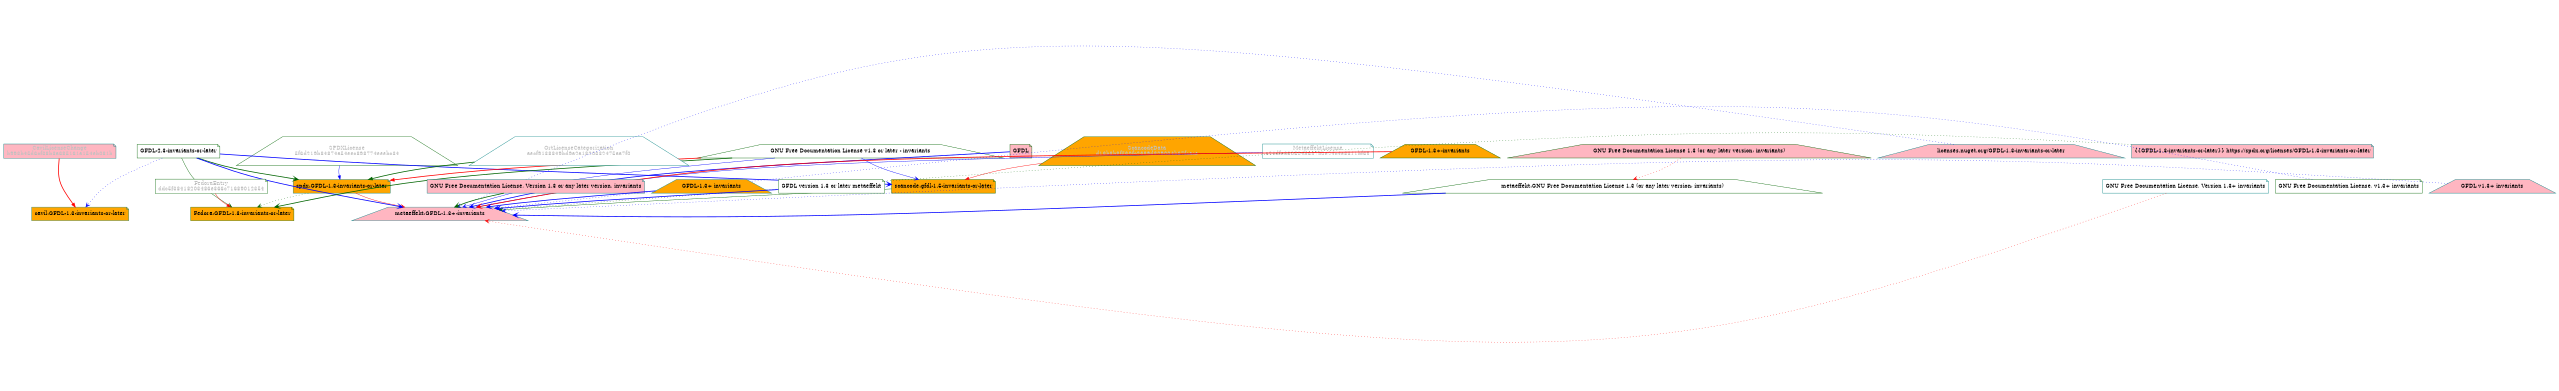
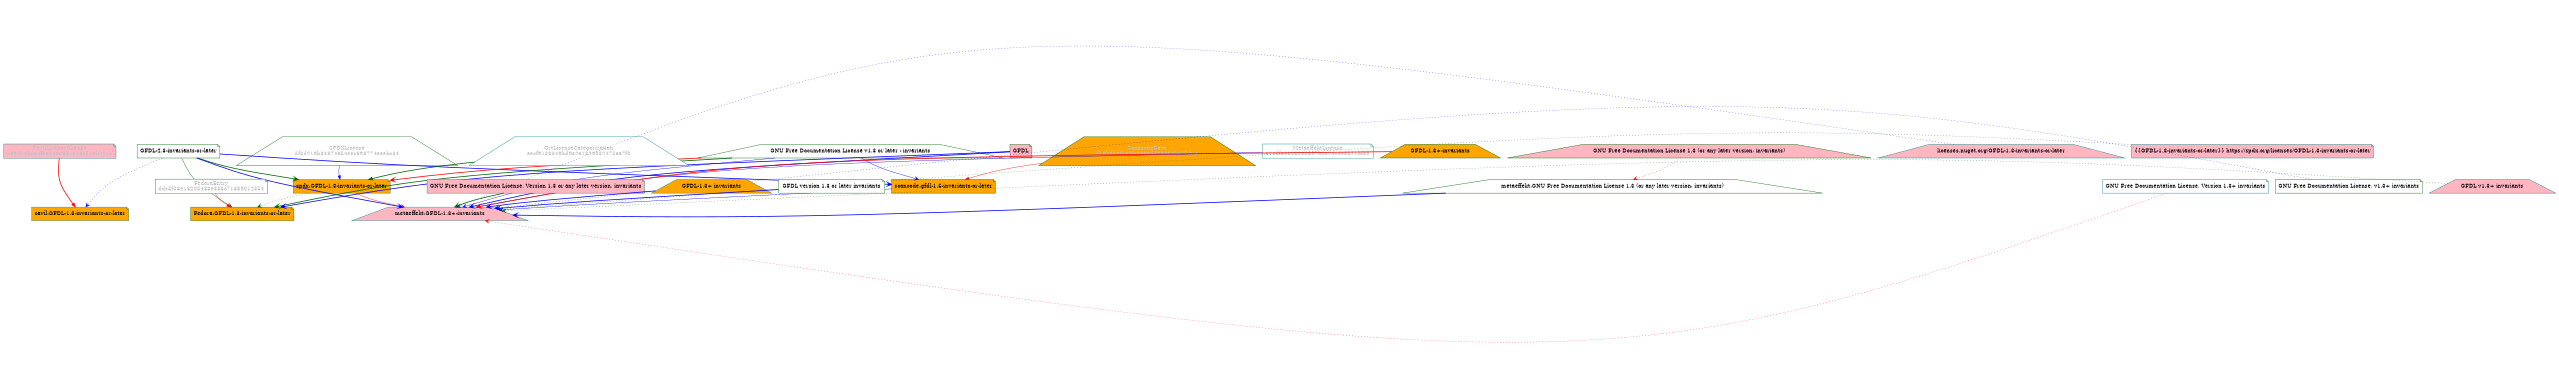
(547, 166) -> (547, 166)
none -> (646, 167)
(1477, 168) -> (1477, 168)
(832, 186) -> (832, 186)
(697, 199) -> (697, 199)
